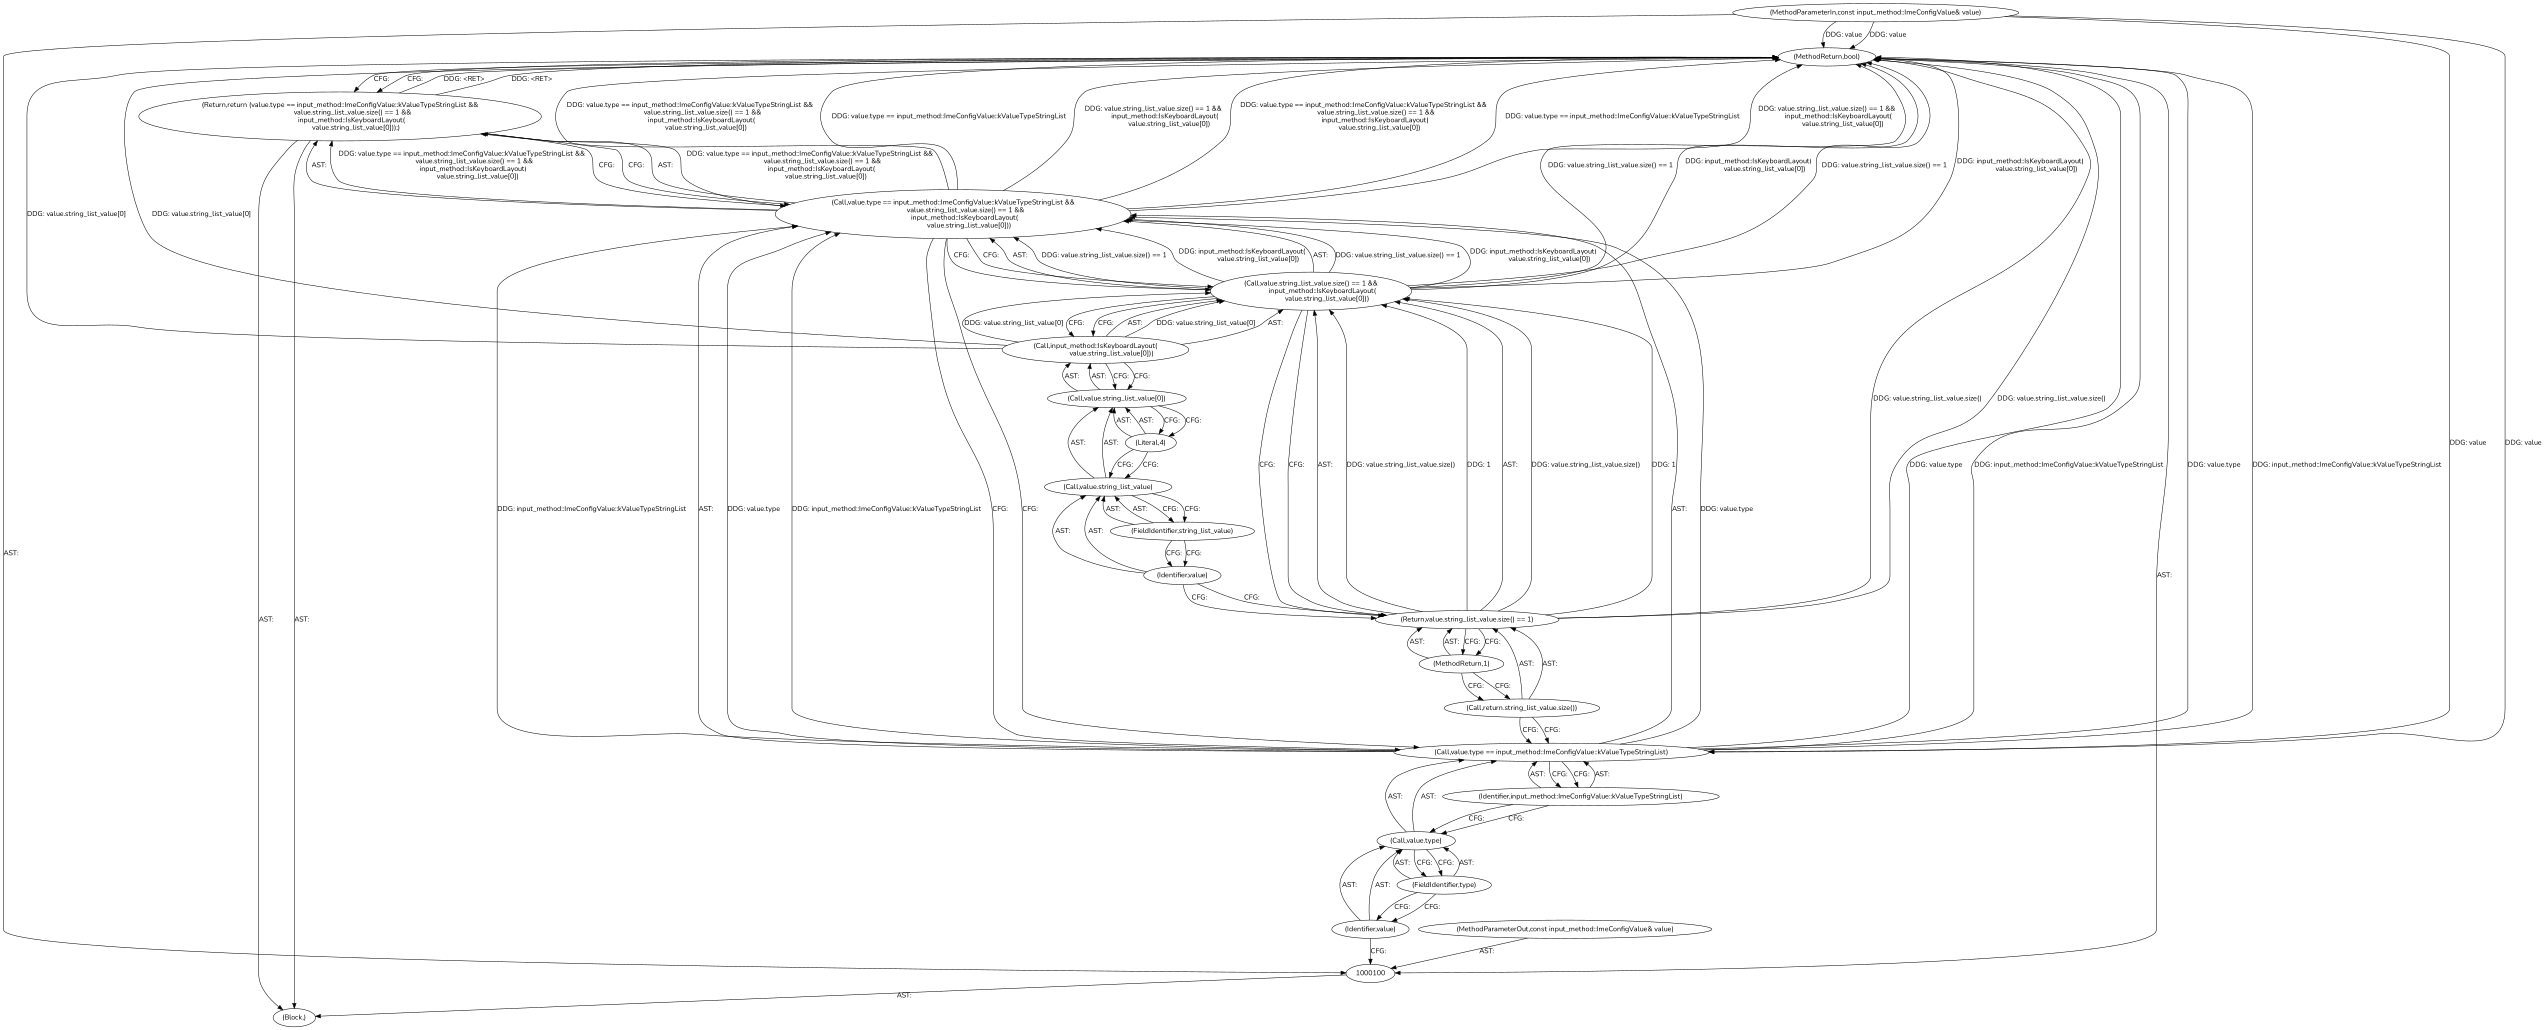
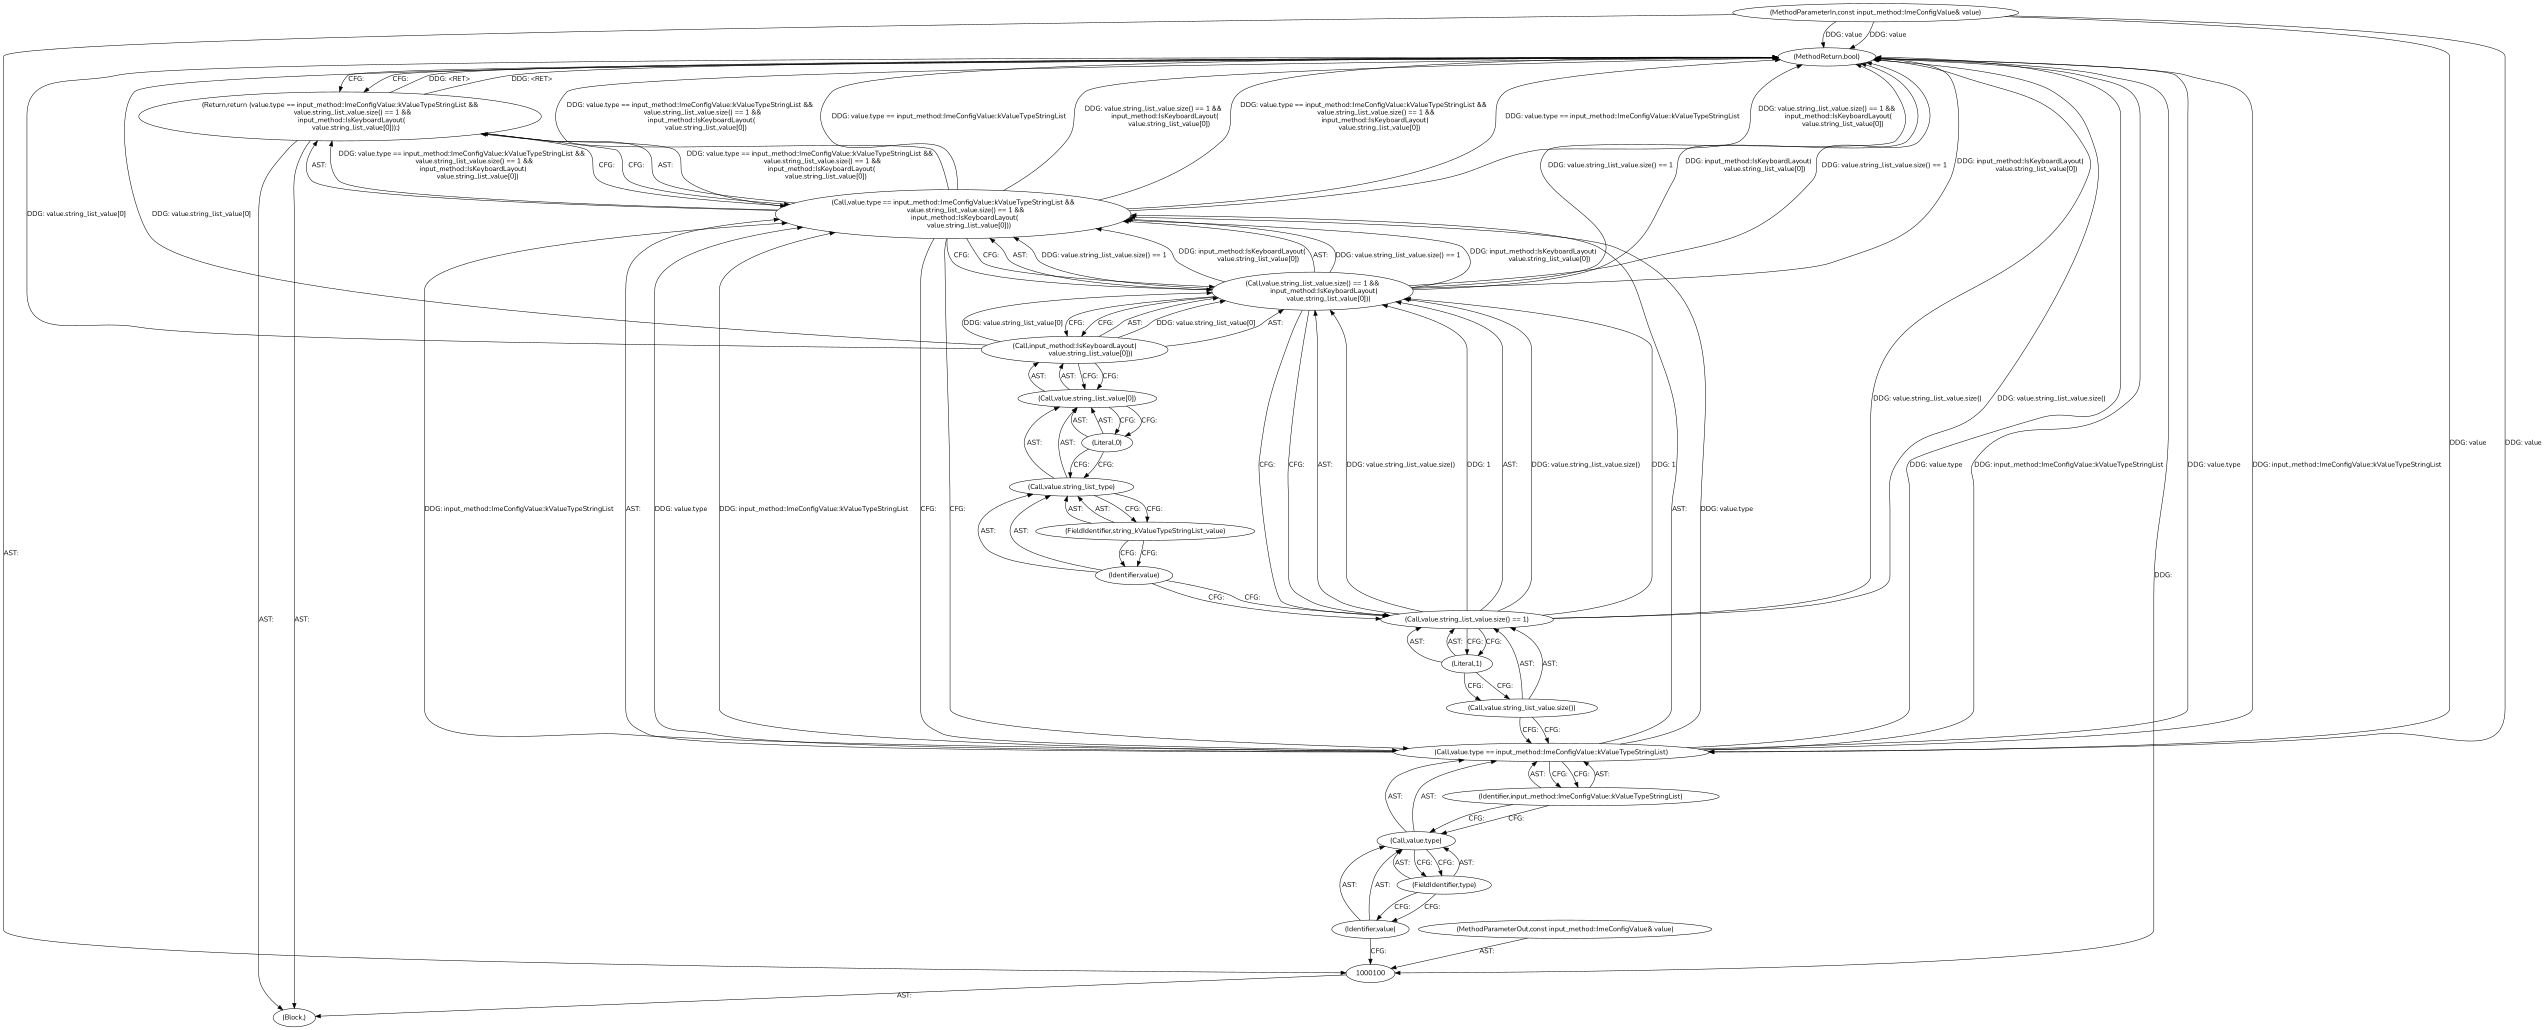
(1151, 443) -> (1107, 443)
(1108, 487) -> (1072, 487)
(1182, 531) -> (1145, 531)
(2166, 575) -> (2164, 575)
(1467, 620) -> (1467, 620)
(1461, 664) -> (1467, 664)
(1522, 708) -> (1522, 708)
